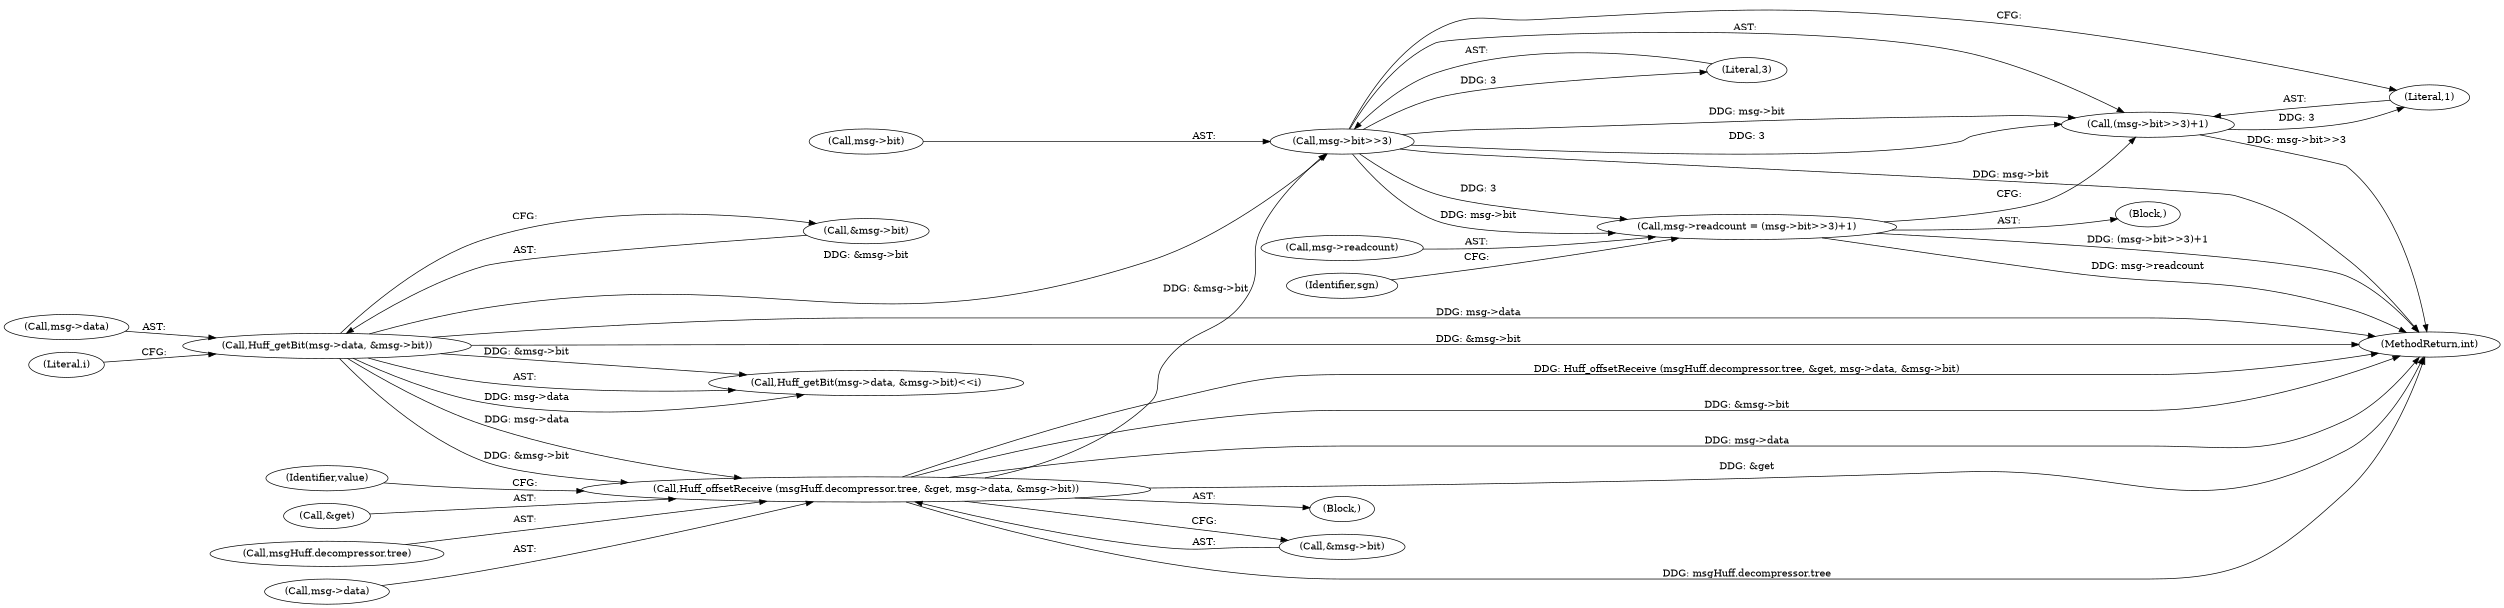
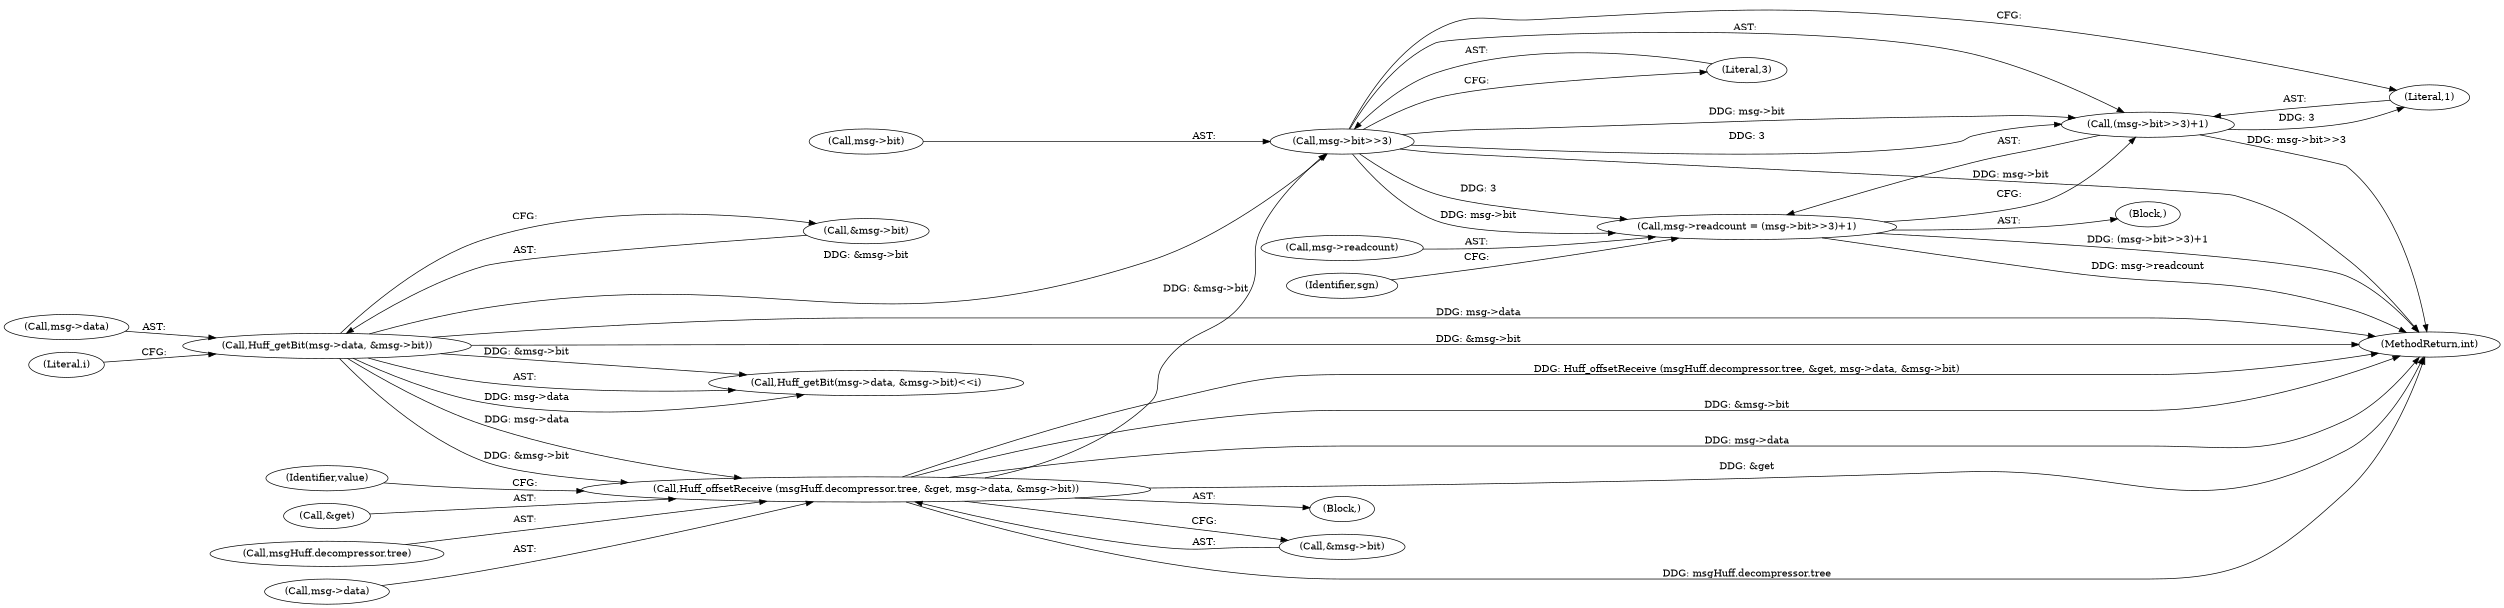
(1478, 81) -> (1478, 81)
none -> (1946, 169)
